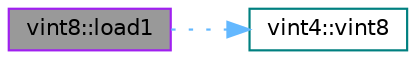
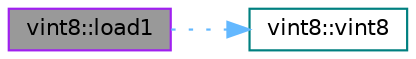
(328, 30) -> (328, 30)
